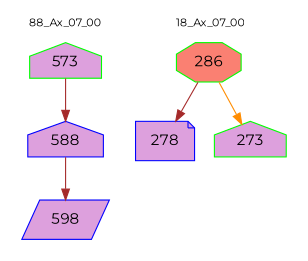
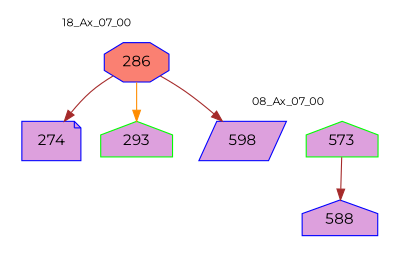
(66, 24) -> (289, 102)
(209, 62) -> (137, 62)
(165, 141) -> (51, 141)
(250, 141) -> (137, 141)
(66, 173) -> (197, 100)
